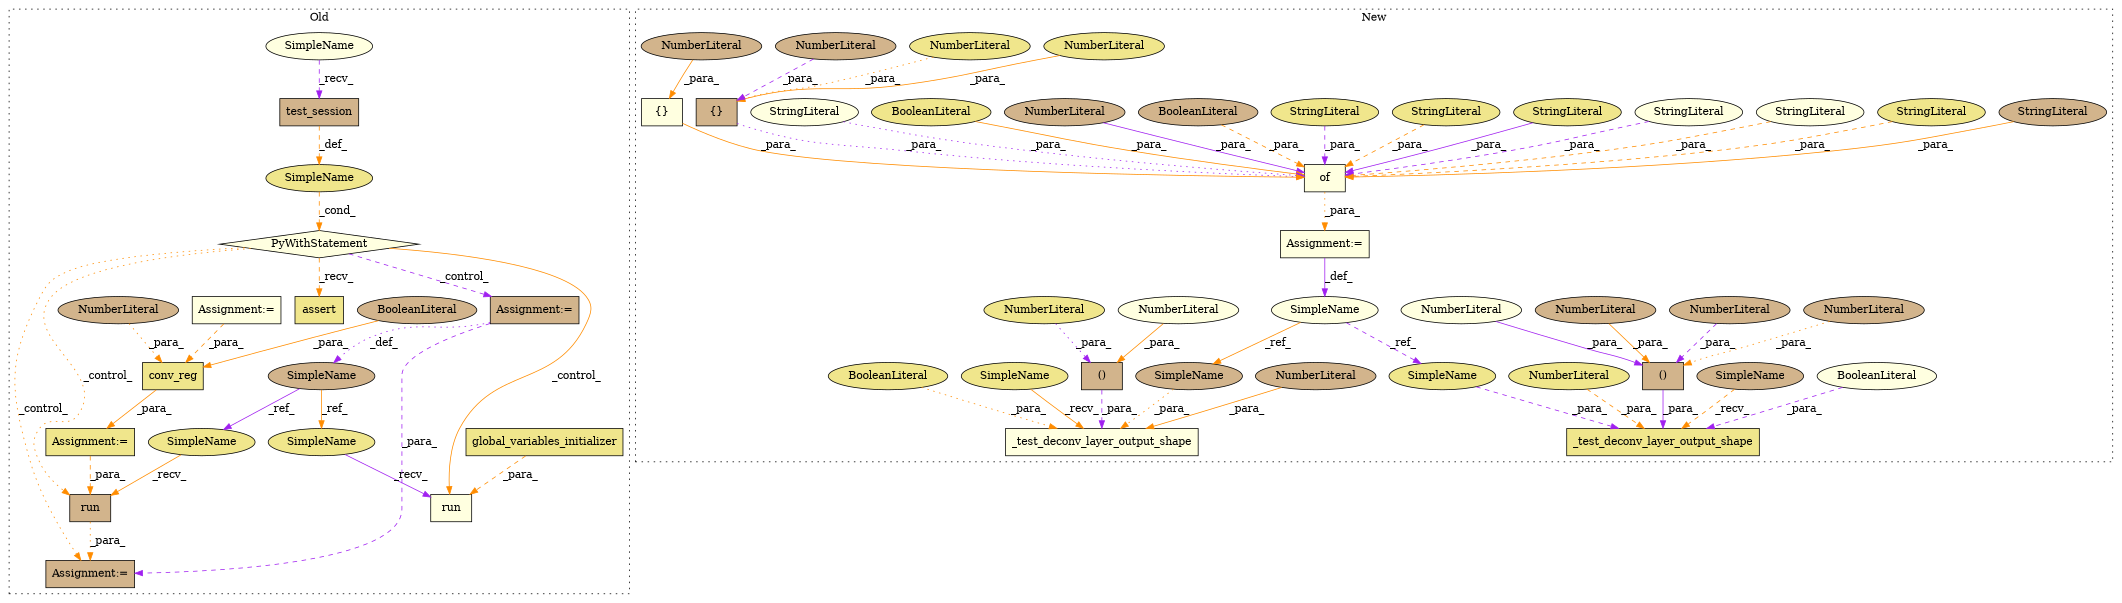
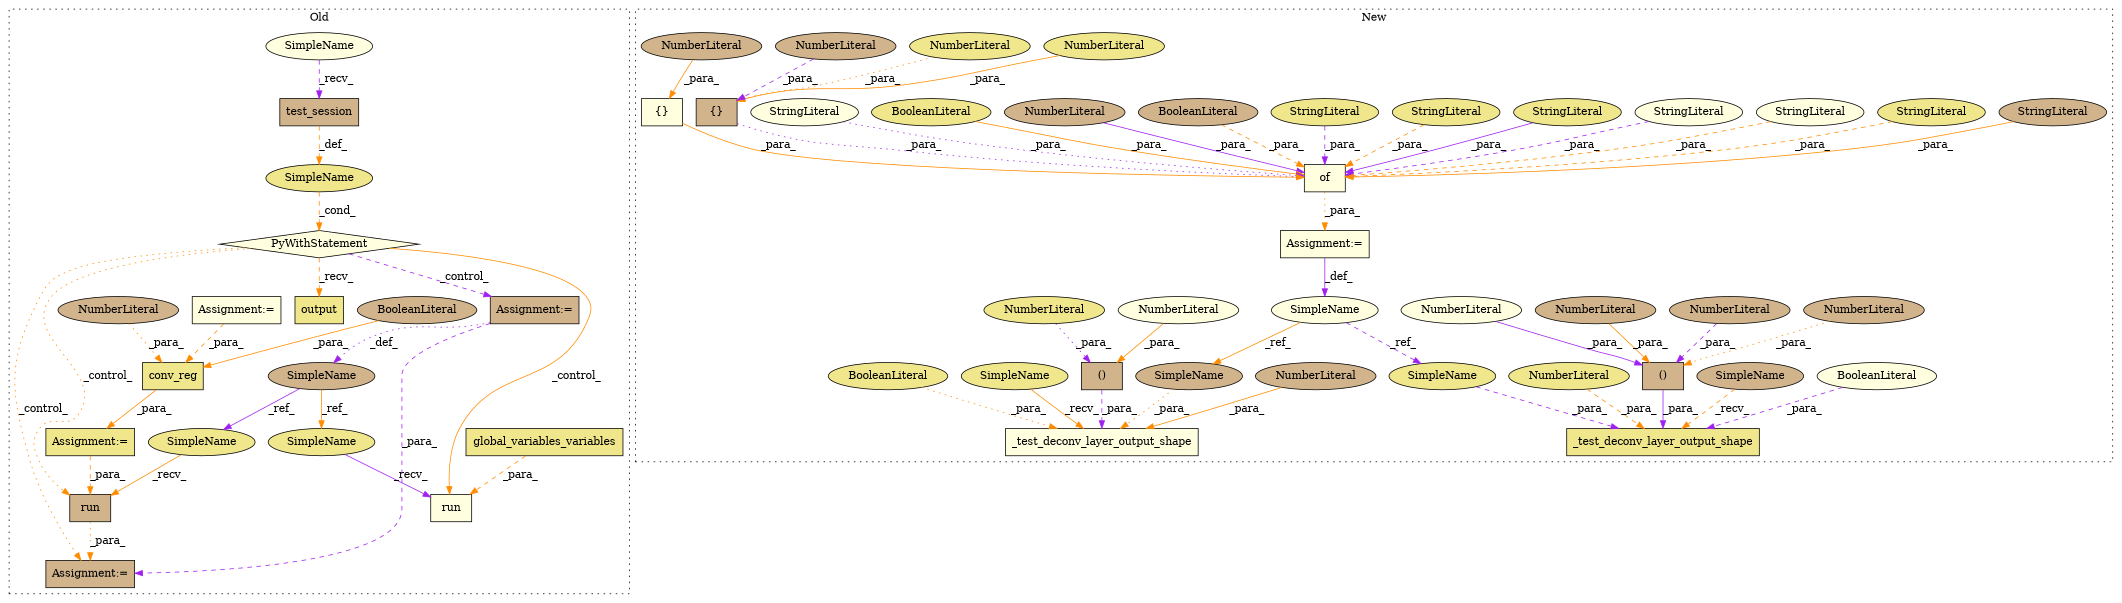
(319, 310) -> (319, 310)
(544, 442) -> (544, 442)
